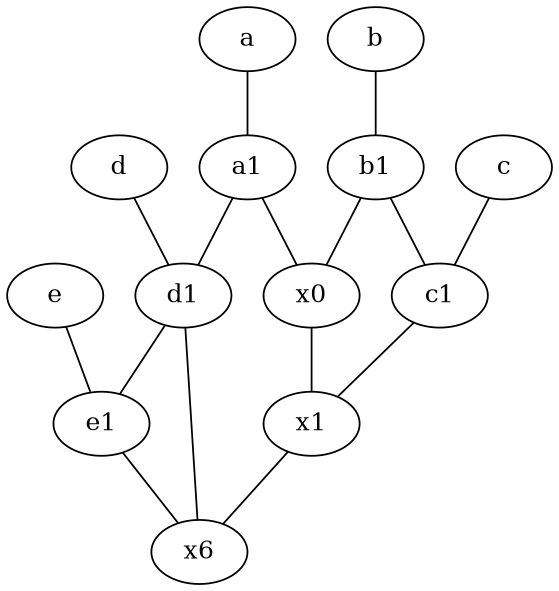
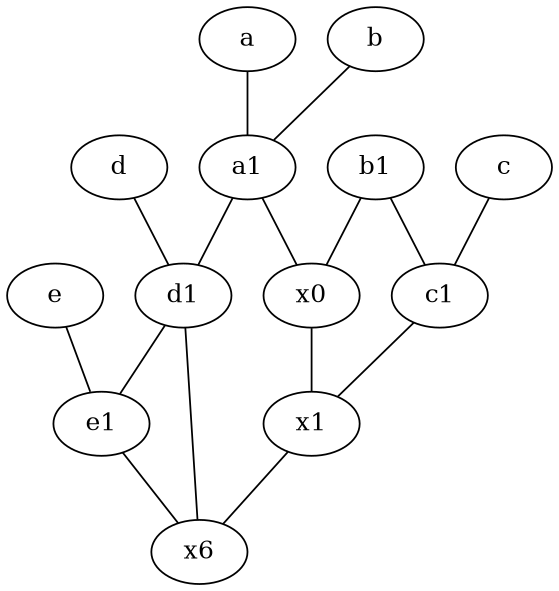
(376, 103) -> (312, 103)
